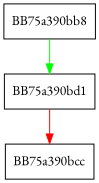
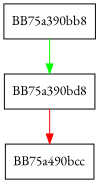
(50, 92) -> (50, 92)
(50, 162) -> (50, 162)
